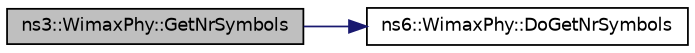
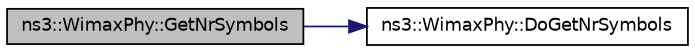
(527, 26) -> (527, 26)
